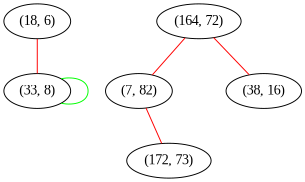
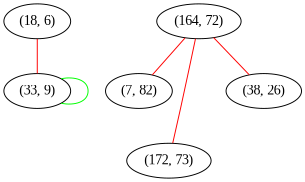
(37, 91) -> (37, 91)
(264, 91) -> (264, 91)
(154, 126) -> (184, 91)
